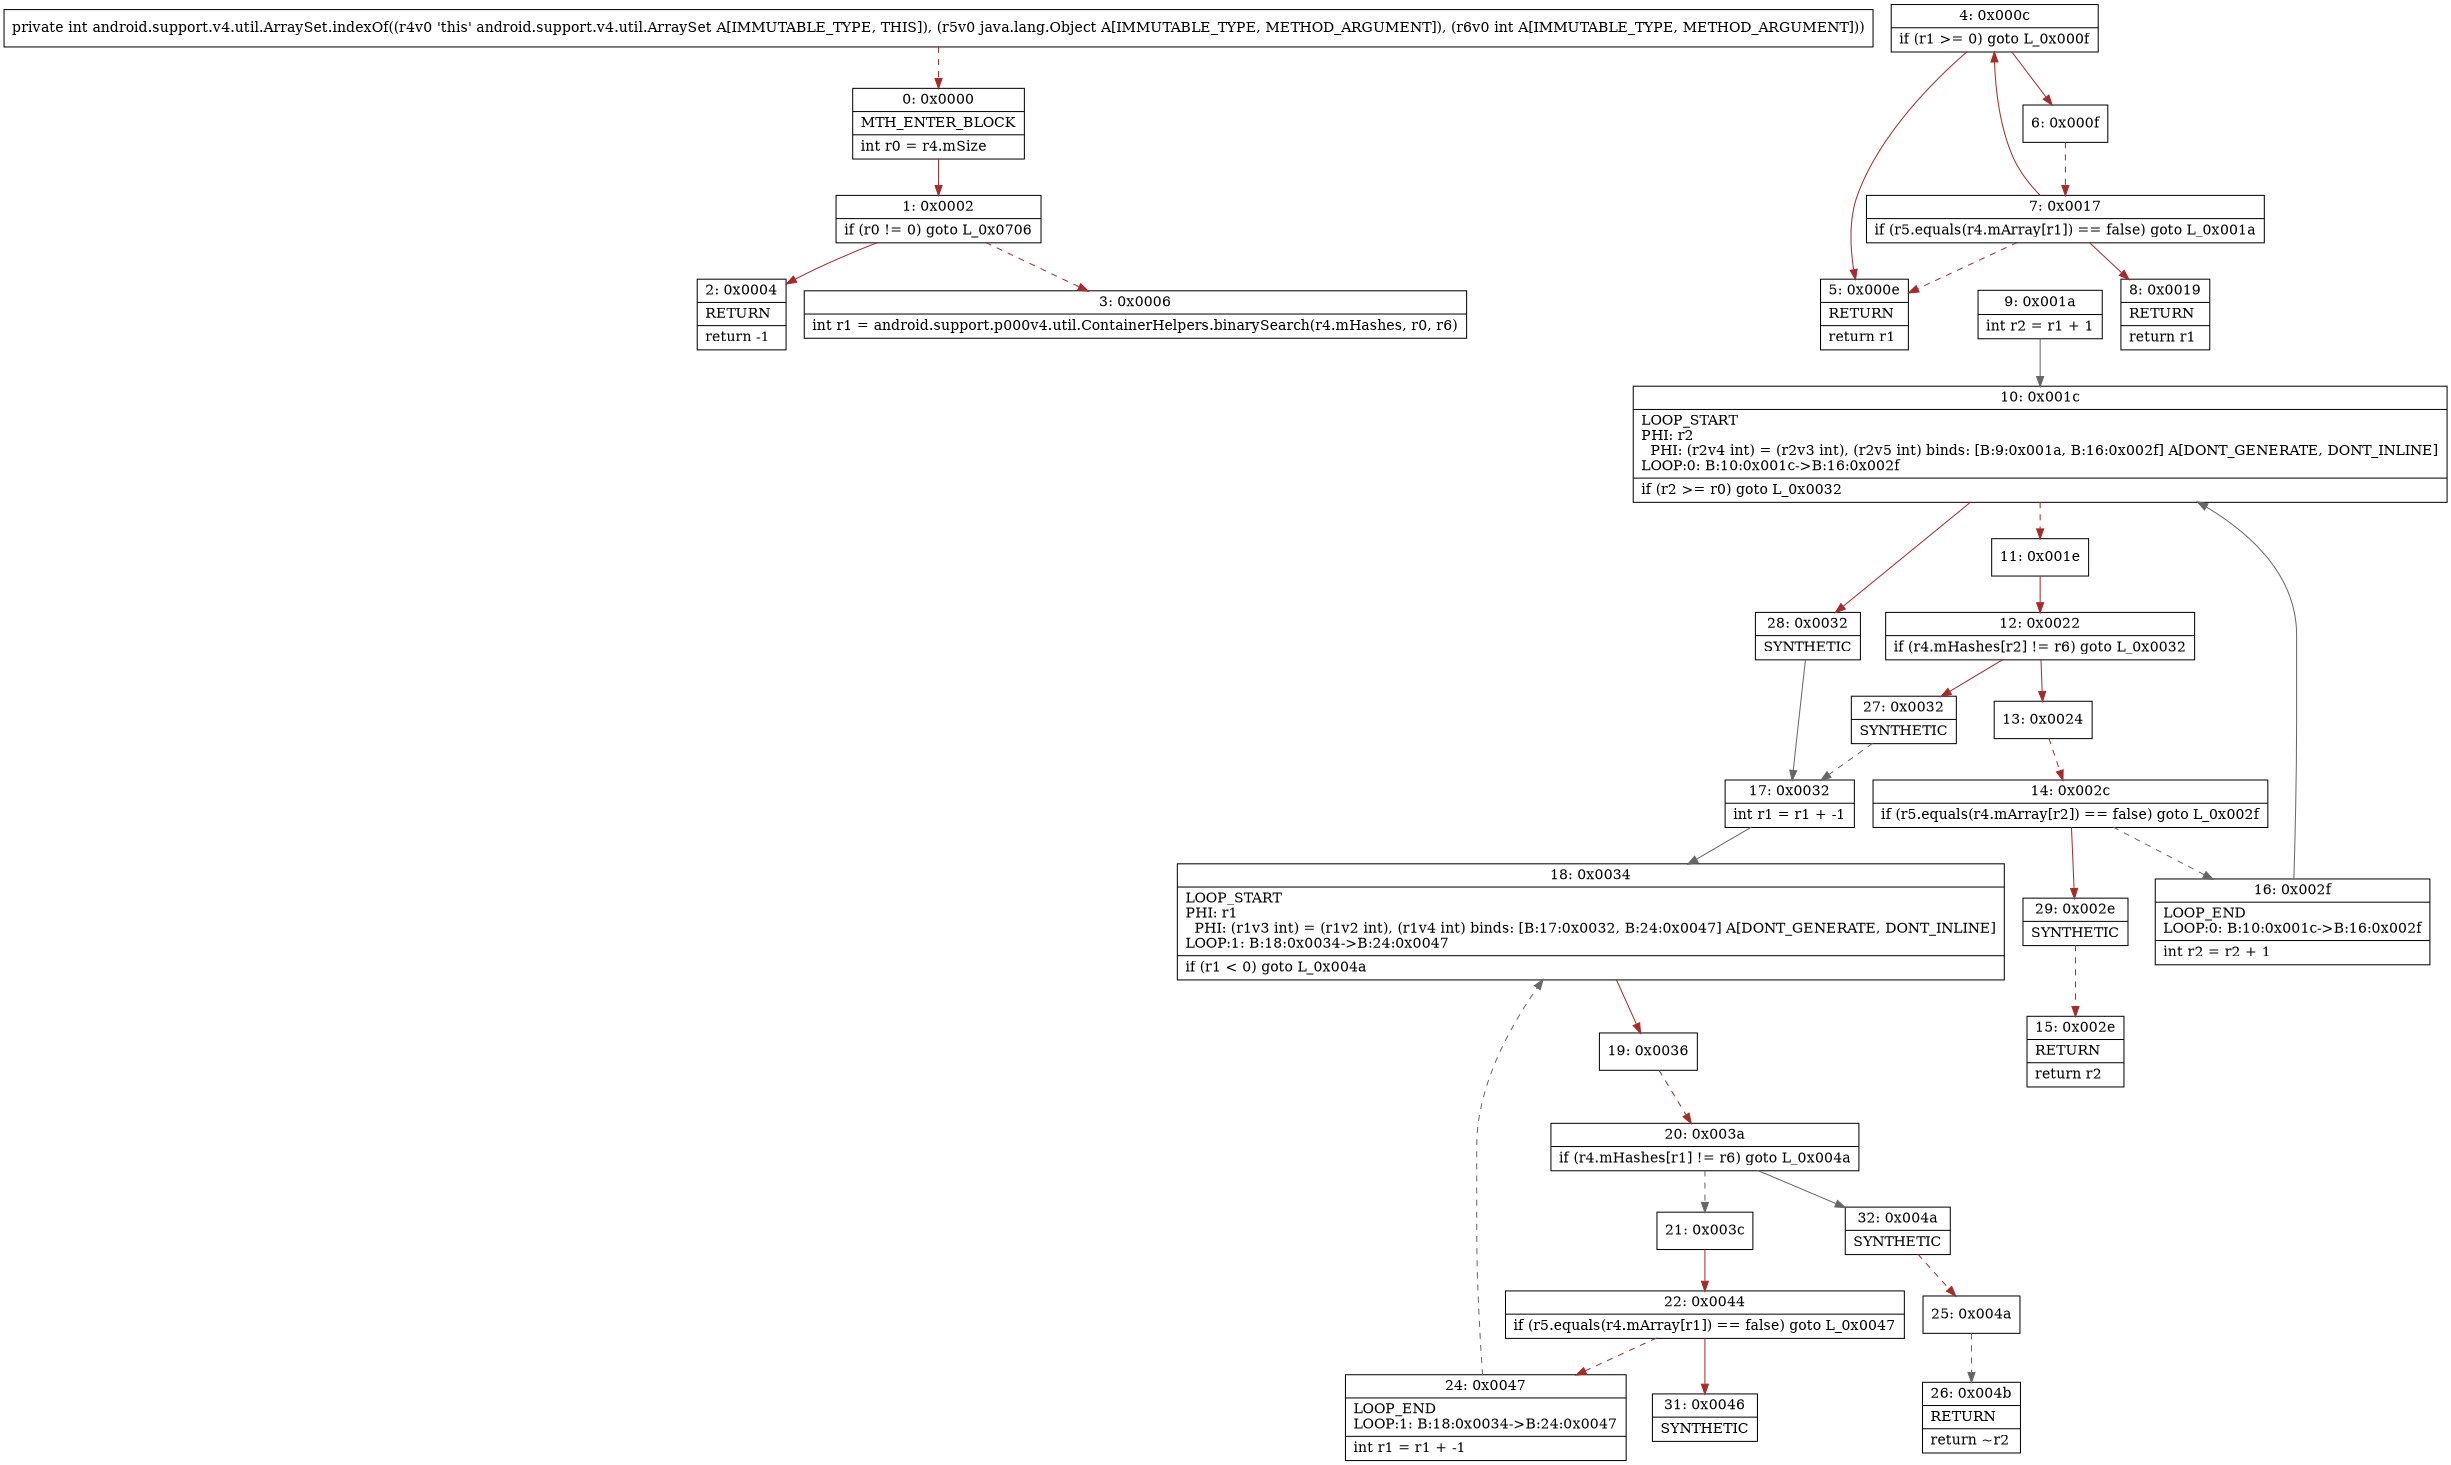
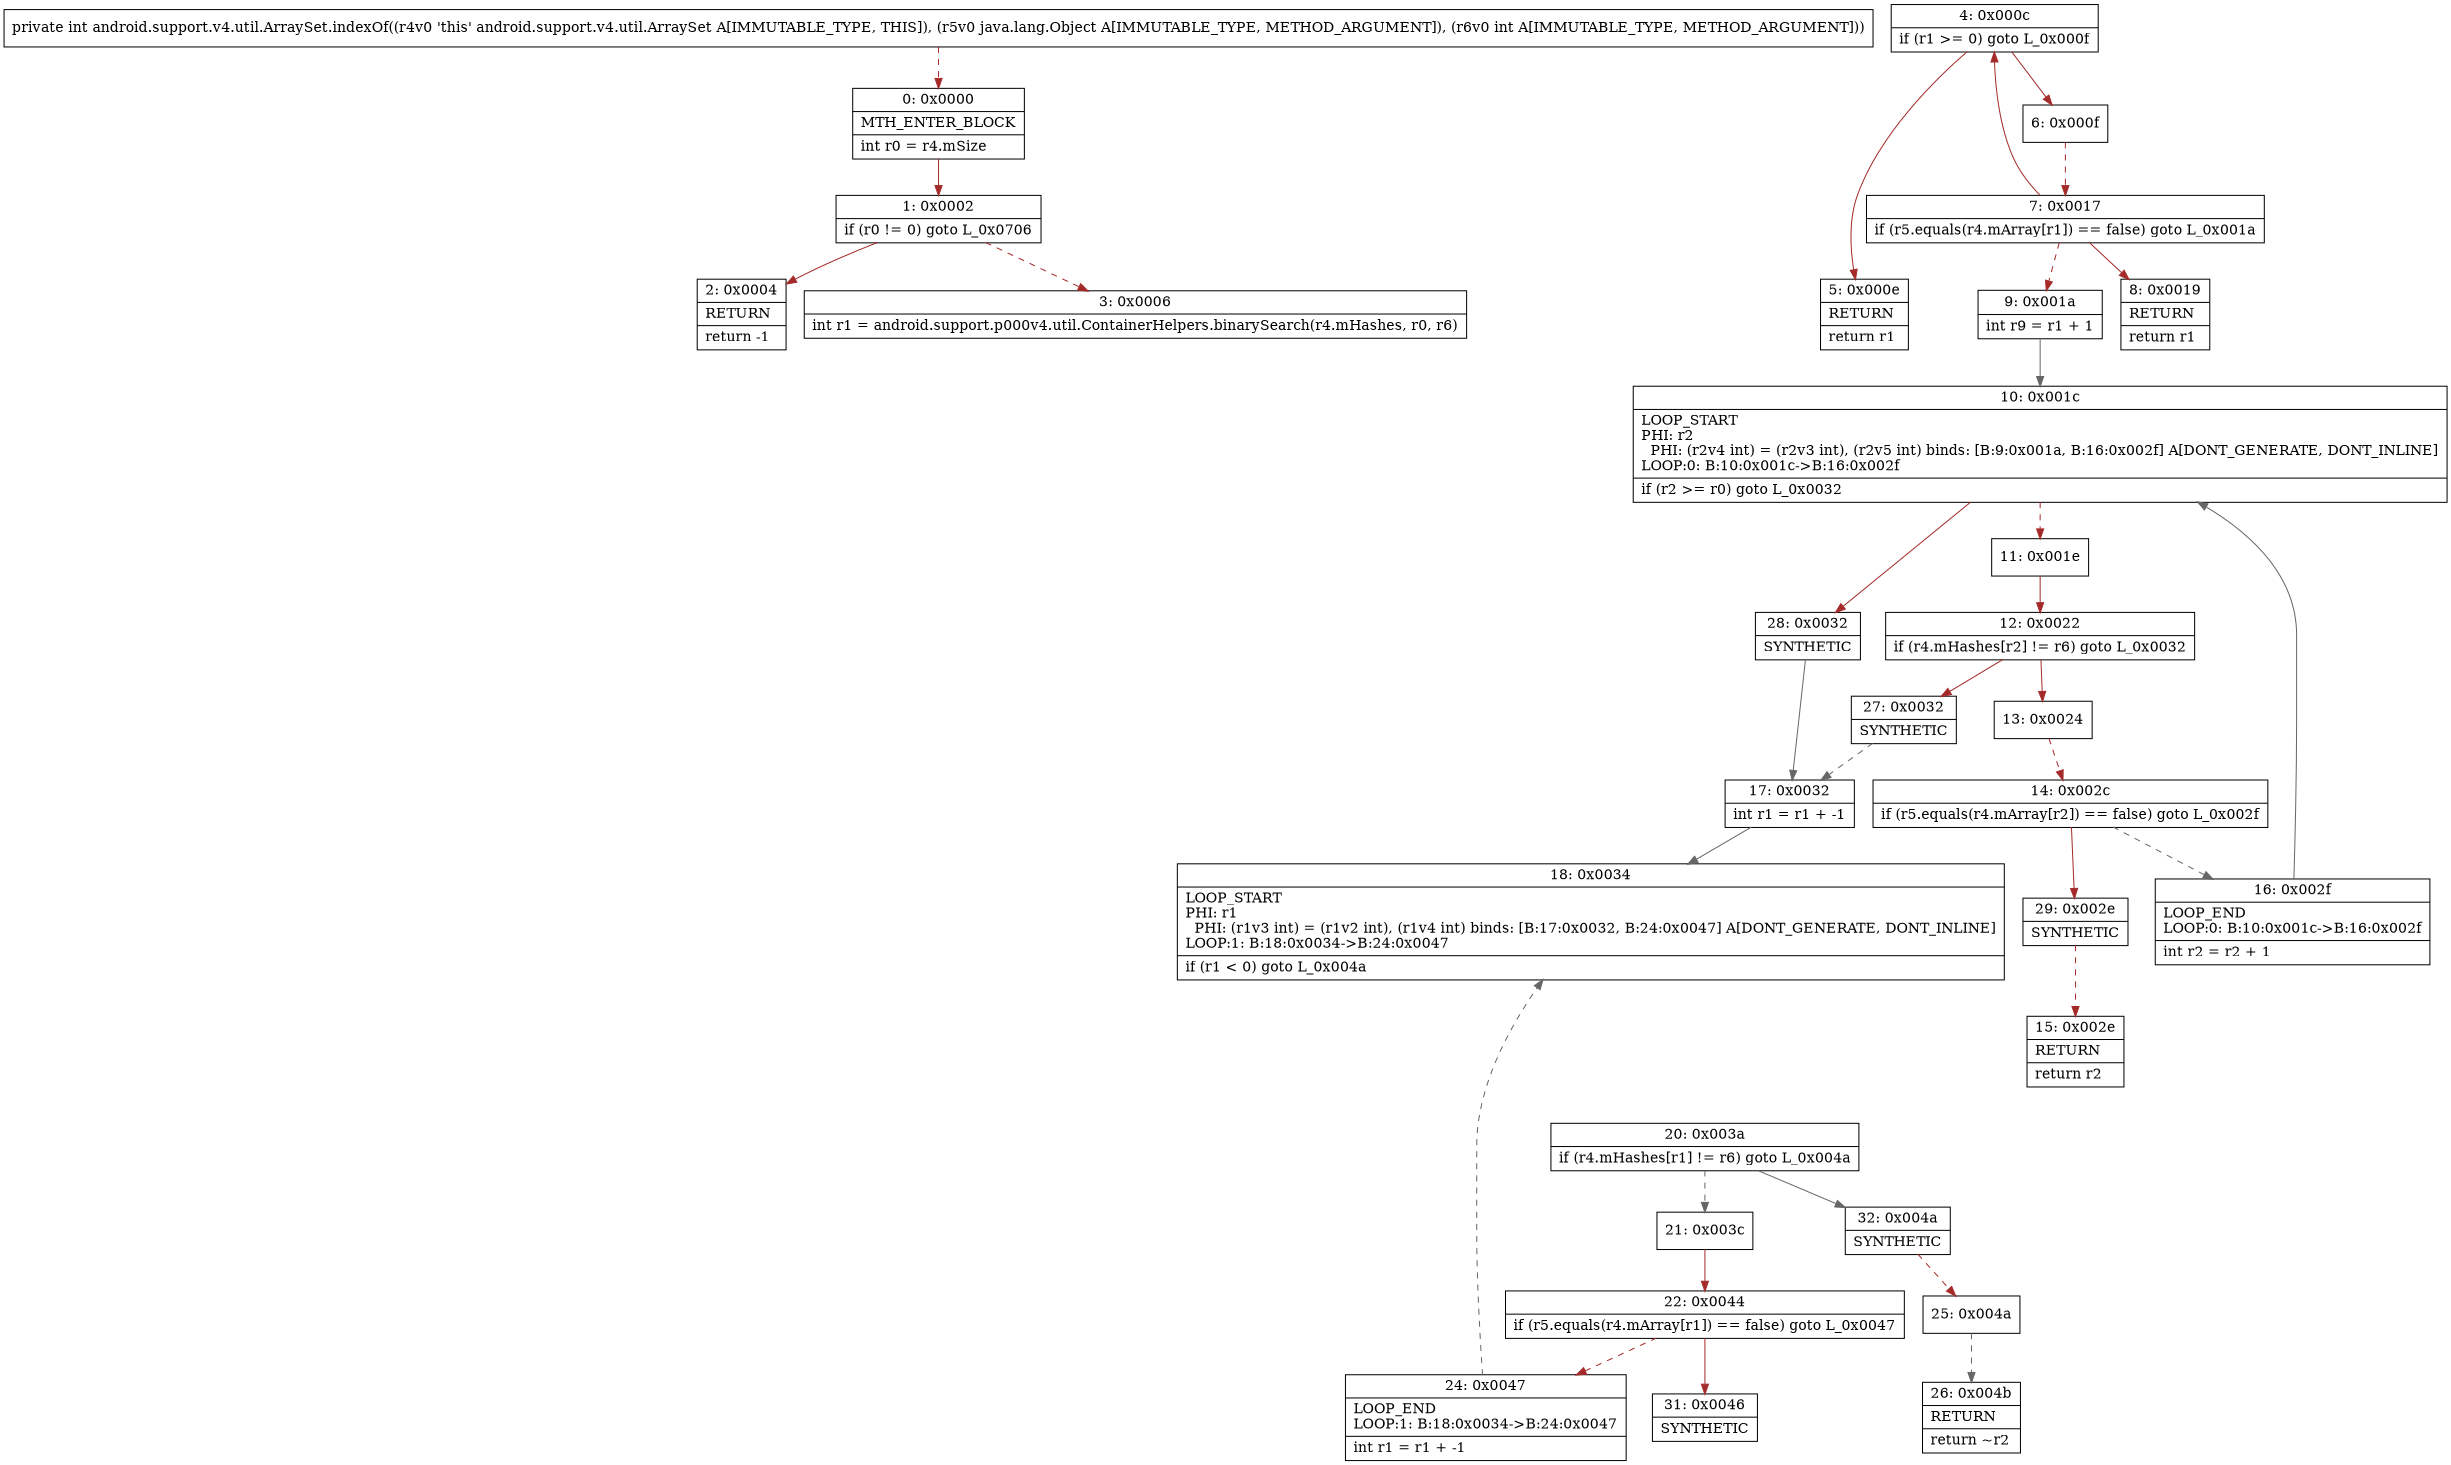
(1968, 265) -> (2054, 262)
(2040, 326) -> (2040, 326)
(1648, 1052) -> none
